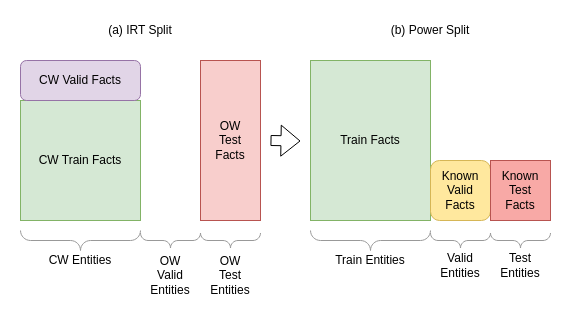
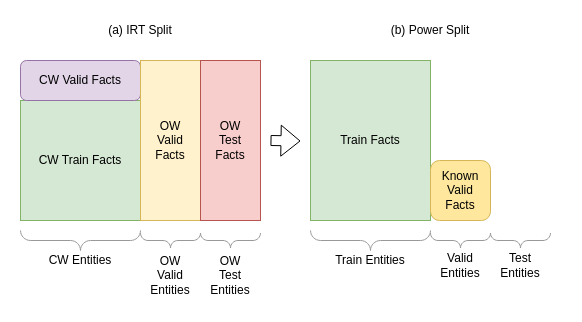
none -> (171, 141)
(521, 191) -> none
